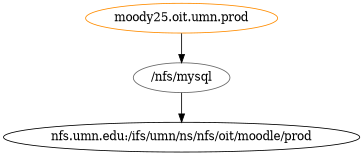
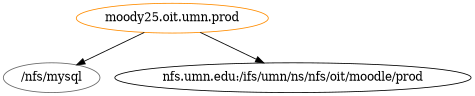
(182, 103) -> (228, 46)
